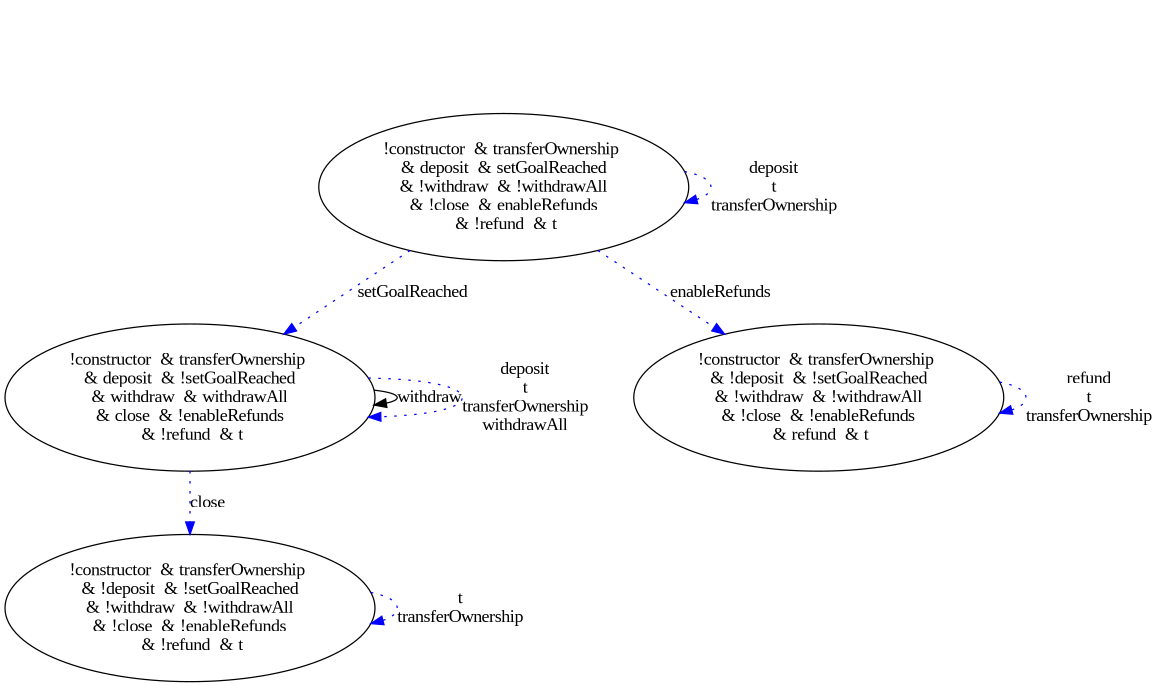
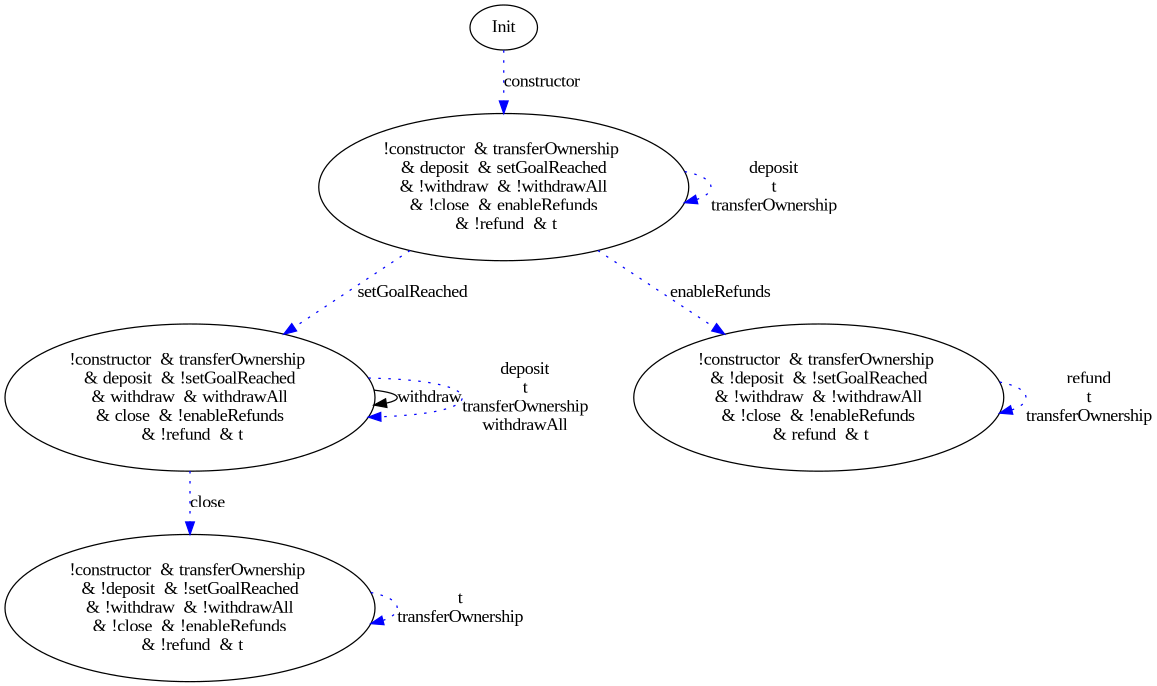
none -> (504, 28)
